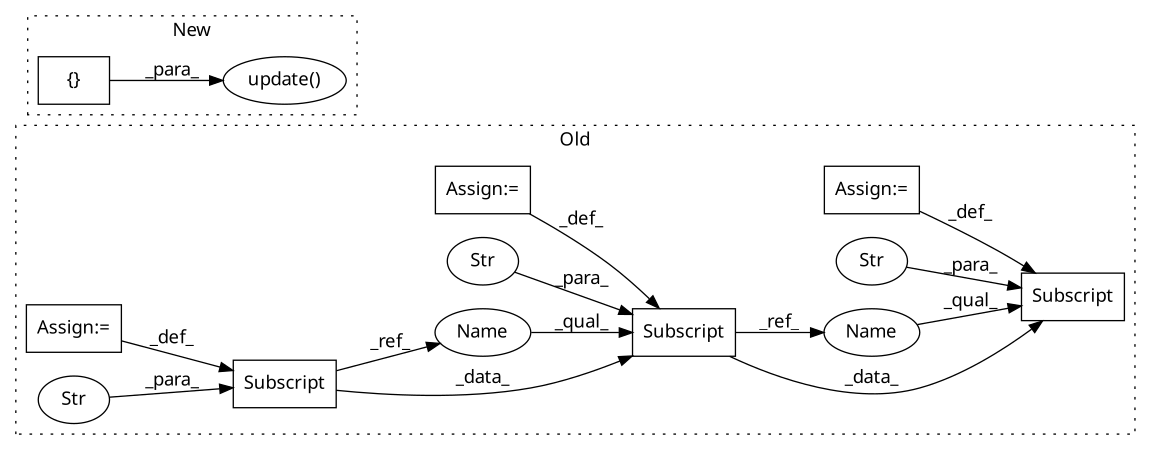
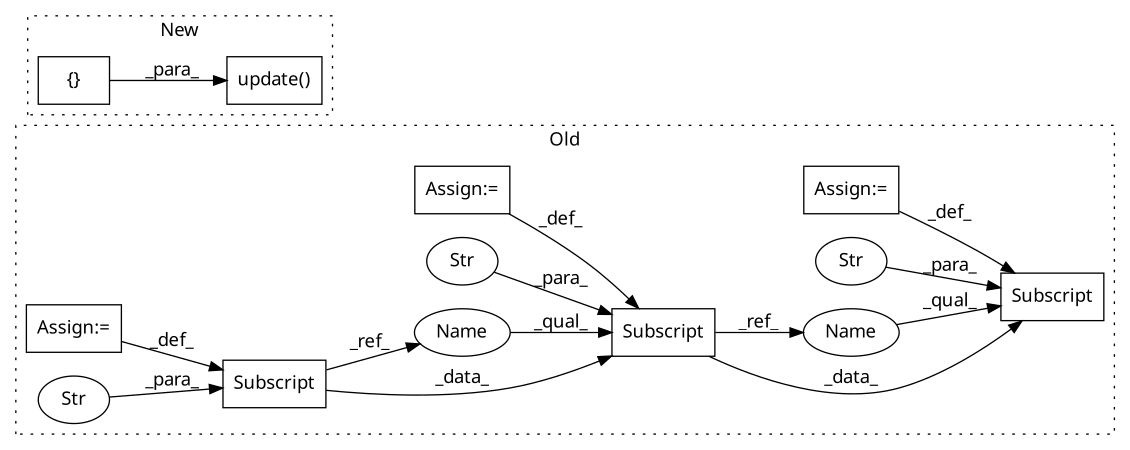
(285, 80) -> (274, 80)
